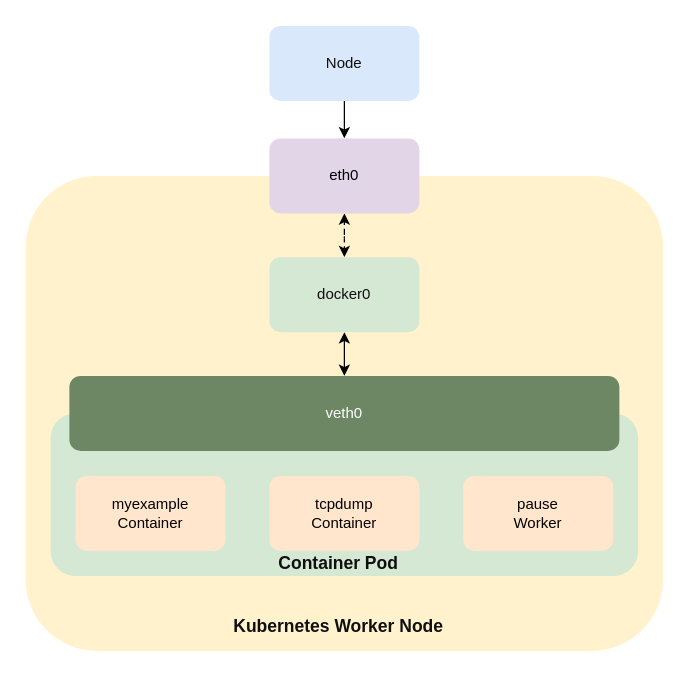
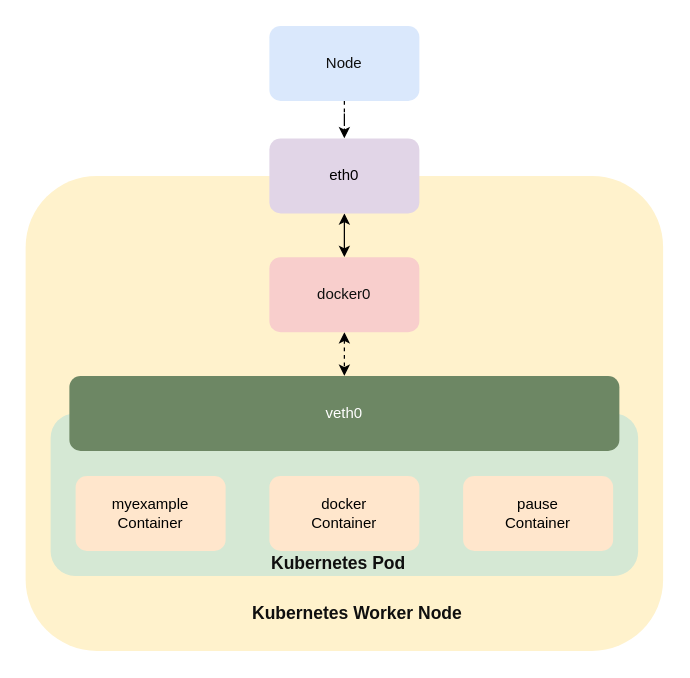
(344, 108) -> (344, 108)
(344, 235) -> (344, 235)
(344, 294) -> (344, 294)
(344, 354) -> (344, 354)
(344, 513) -> (344, 513)
(538, 513) -> (538, 513)
(339, 563) -> (339, 563)
(338, 626) -> (357, 613)
